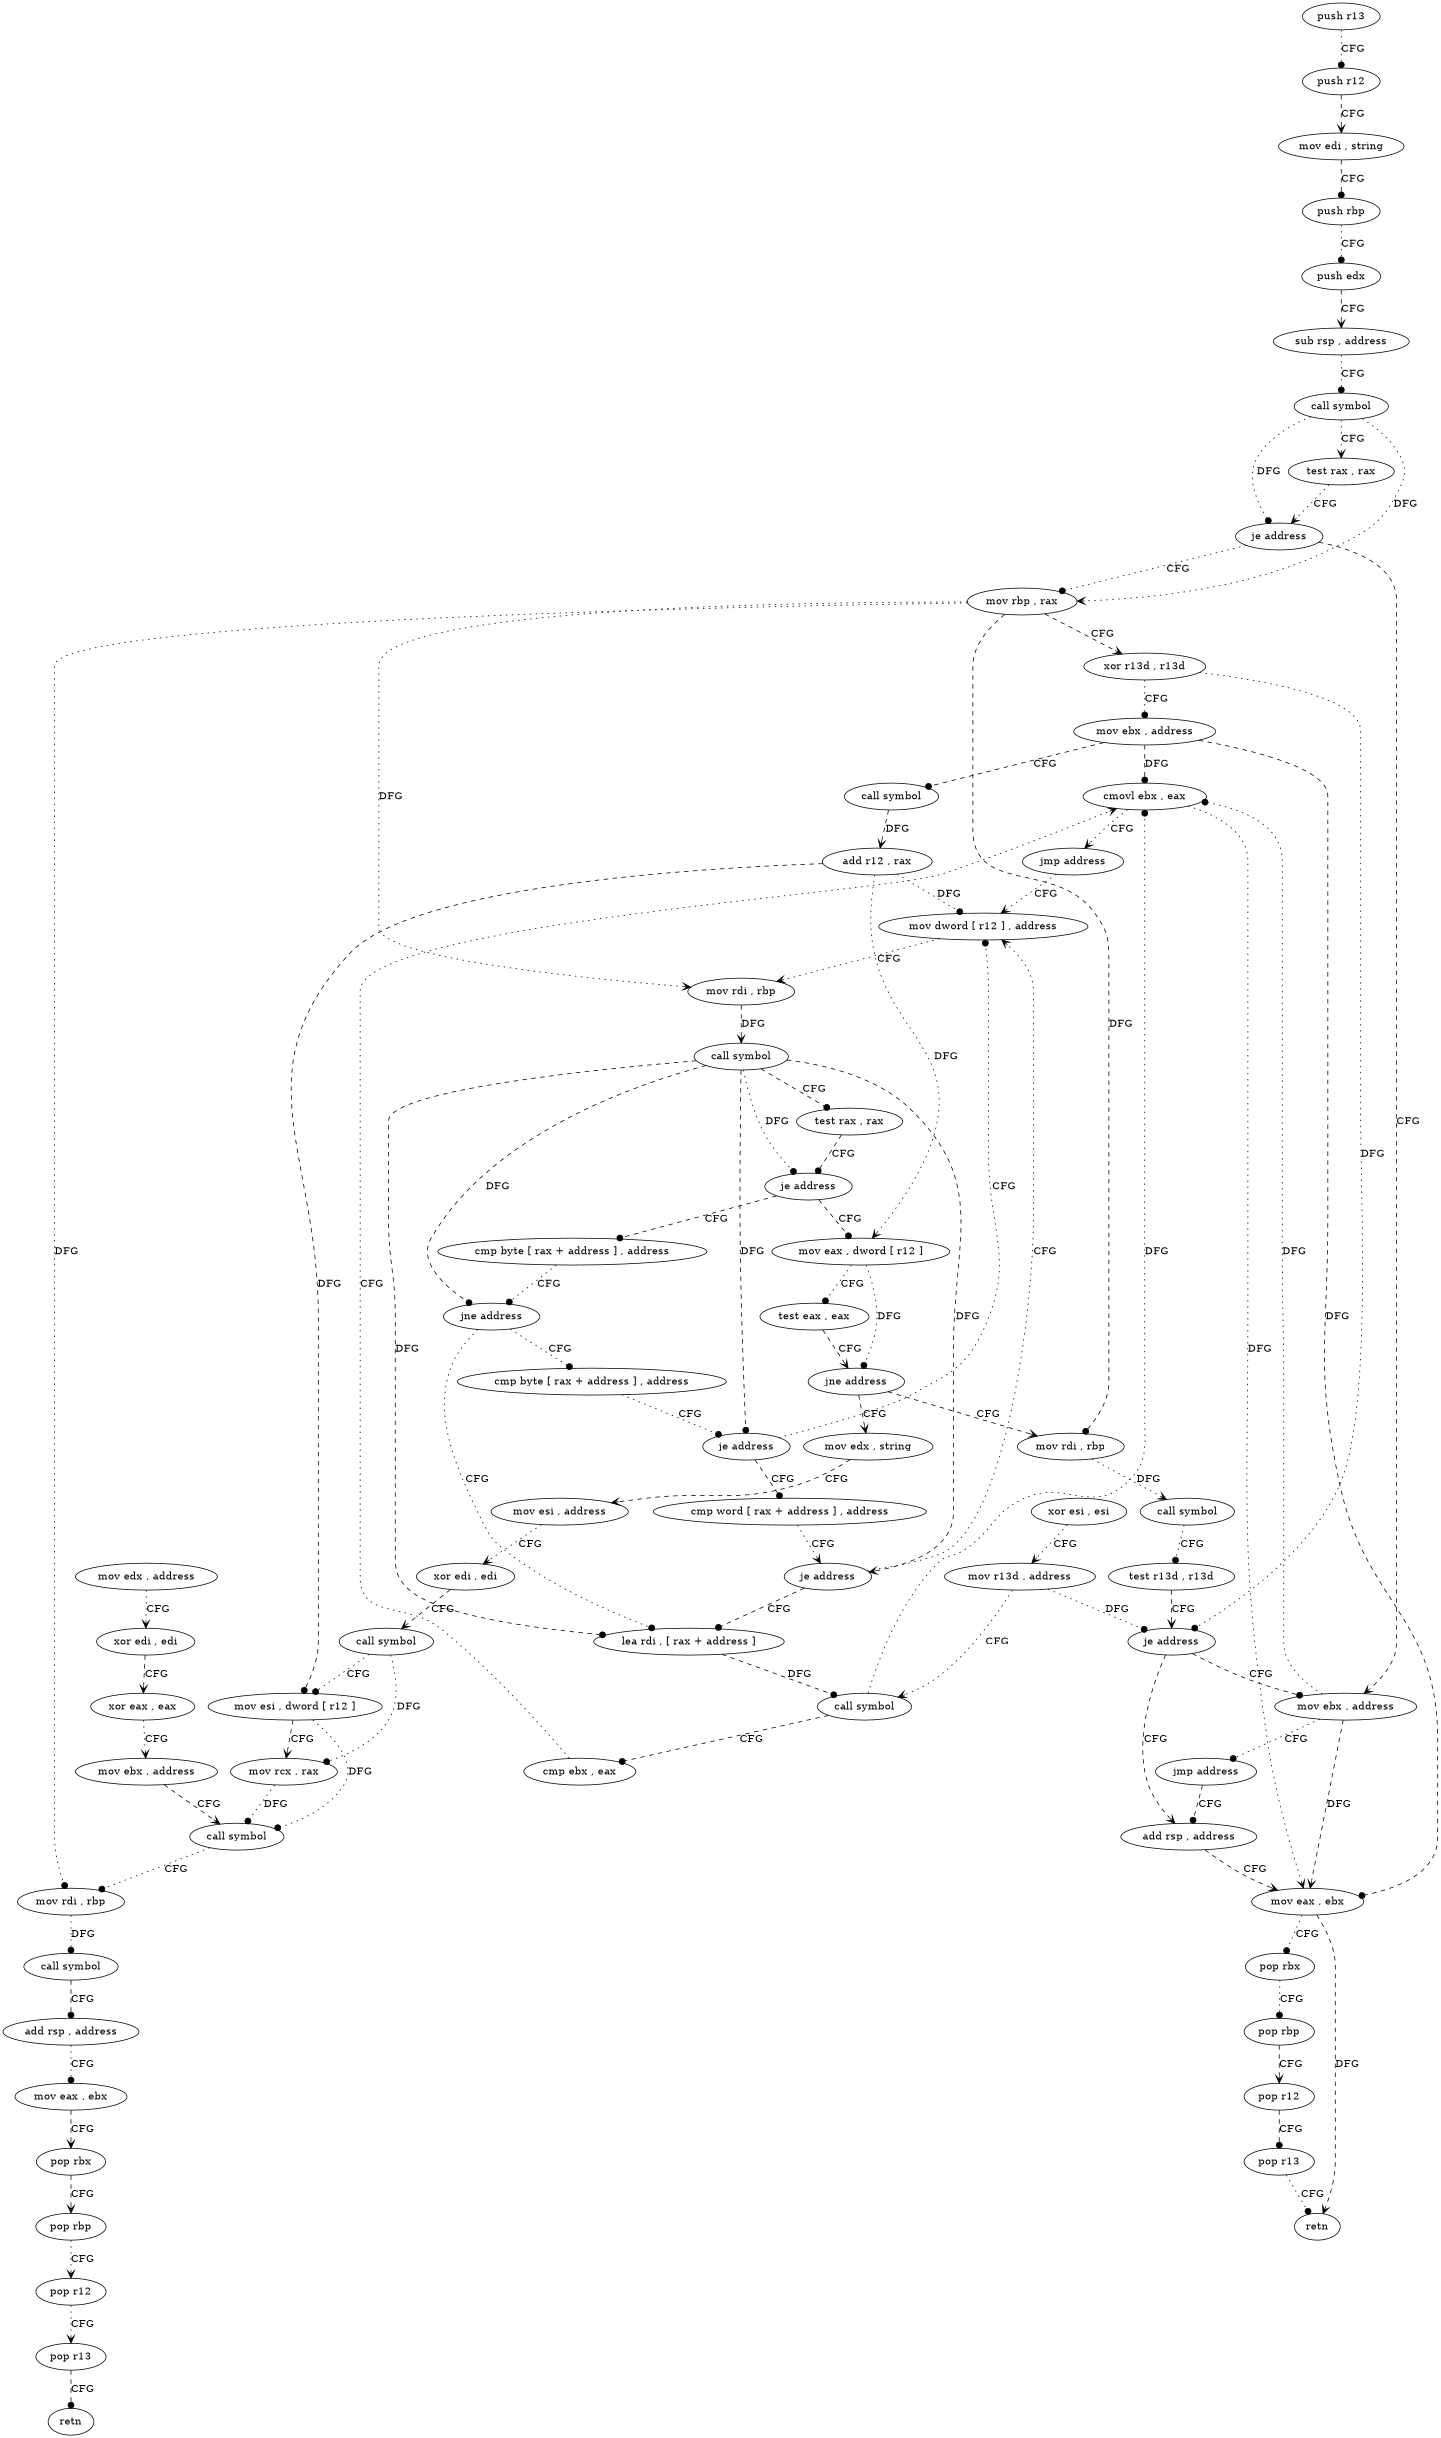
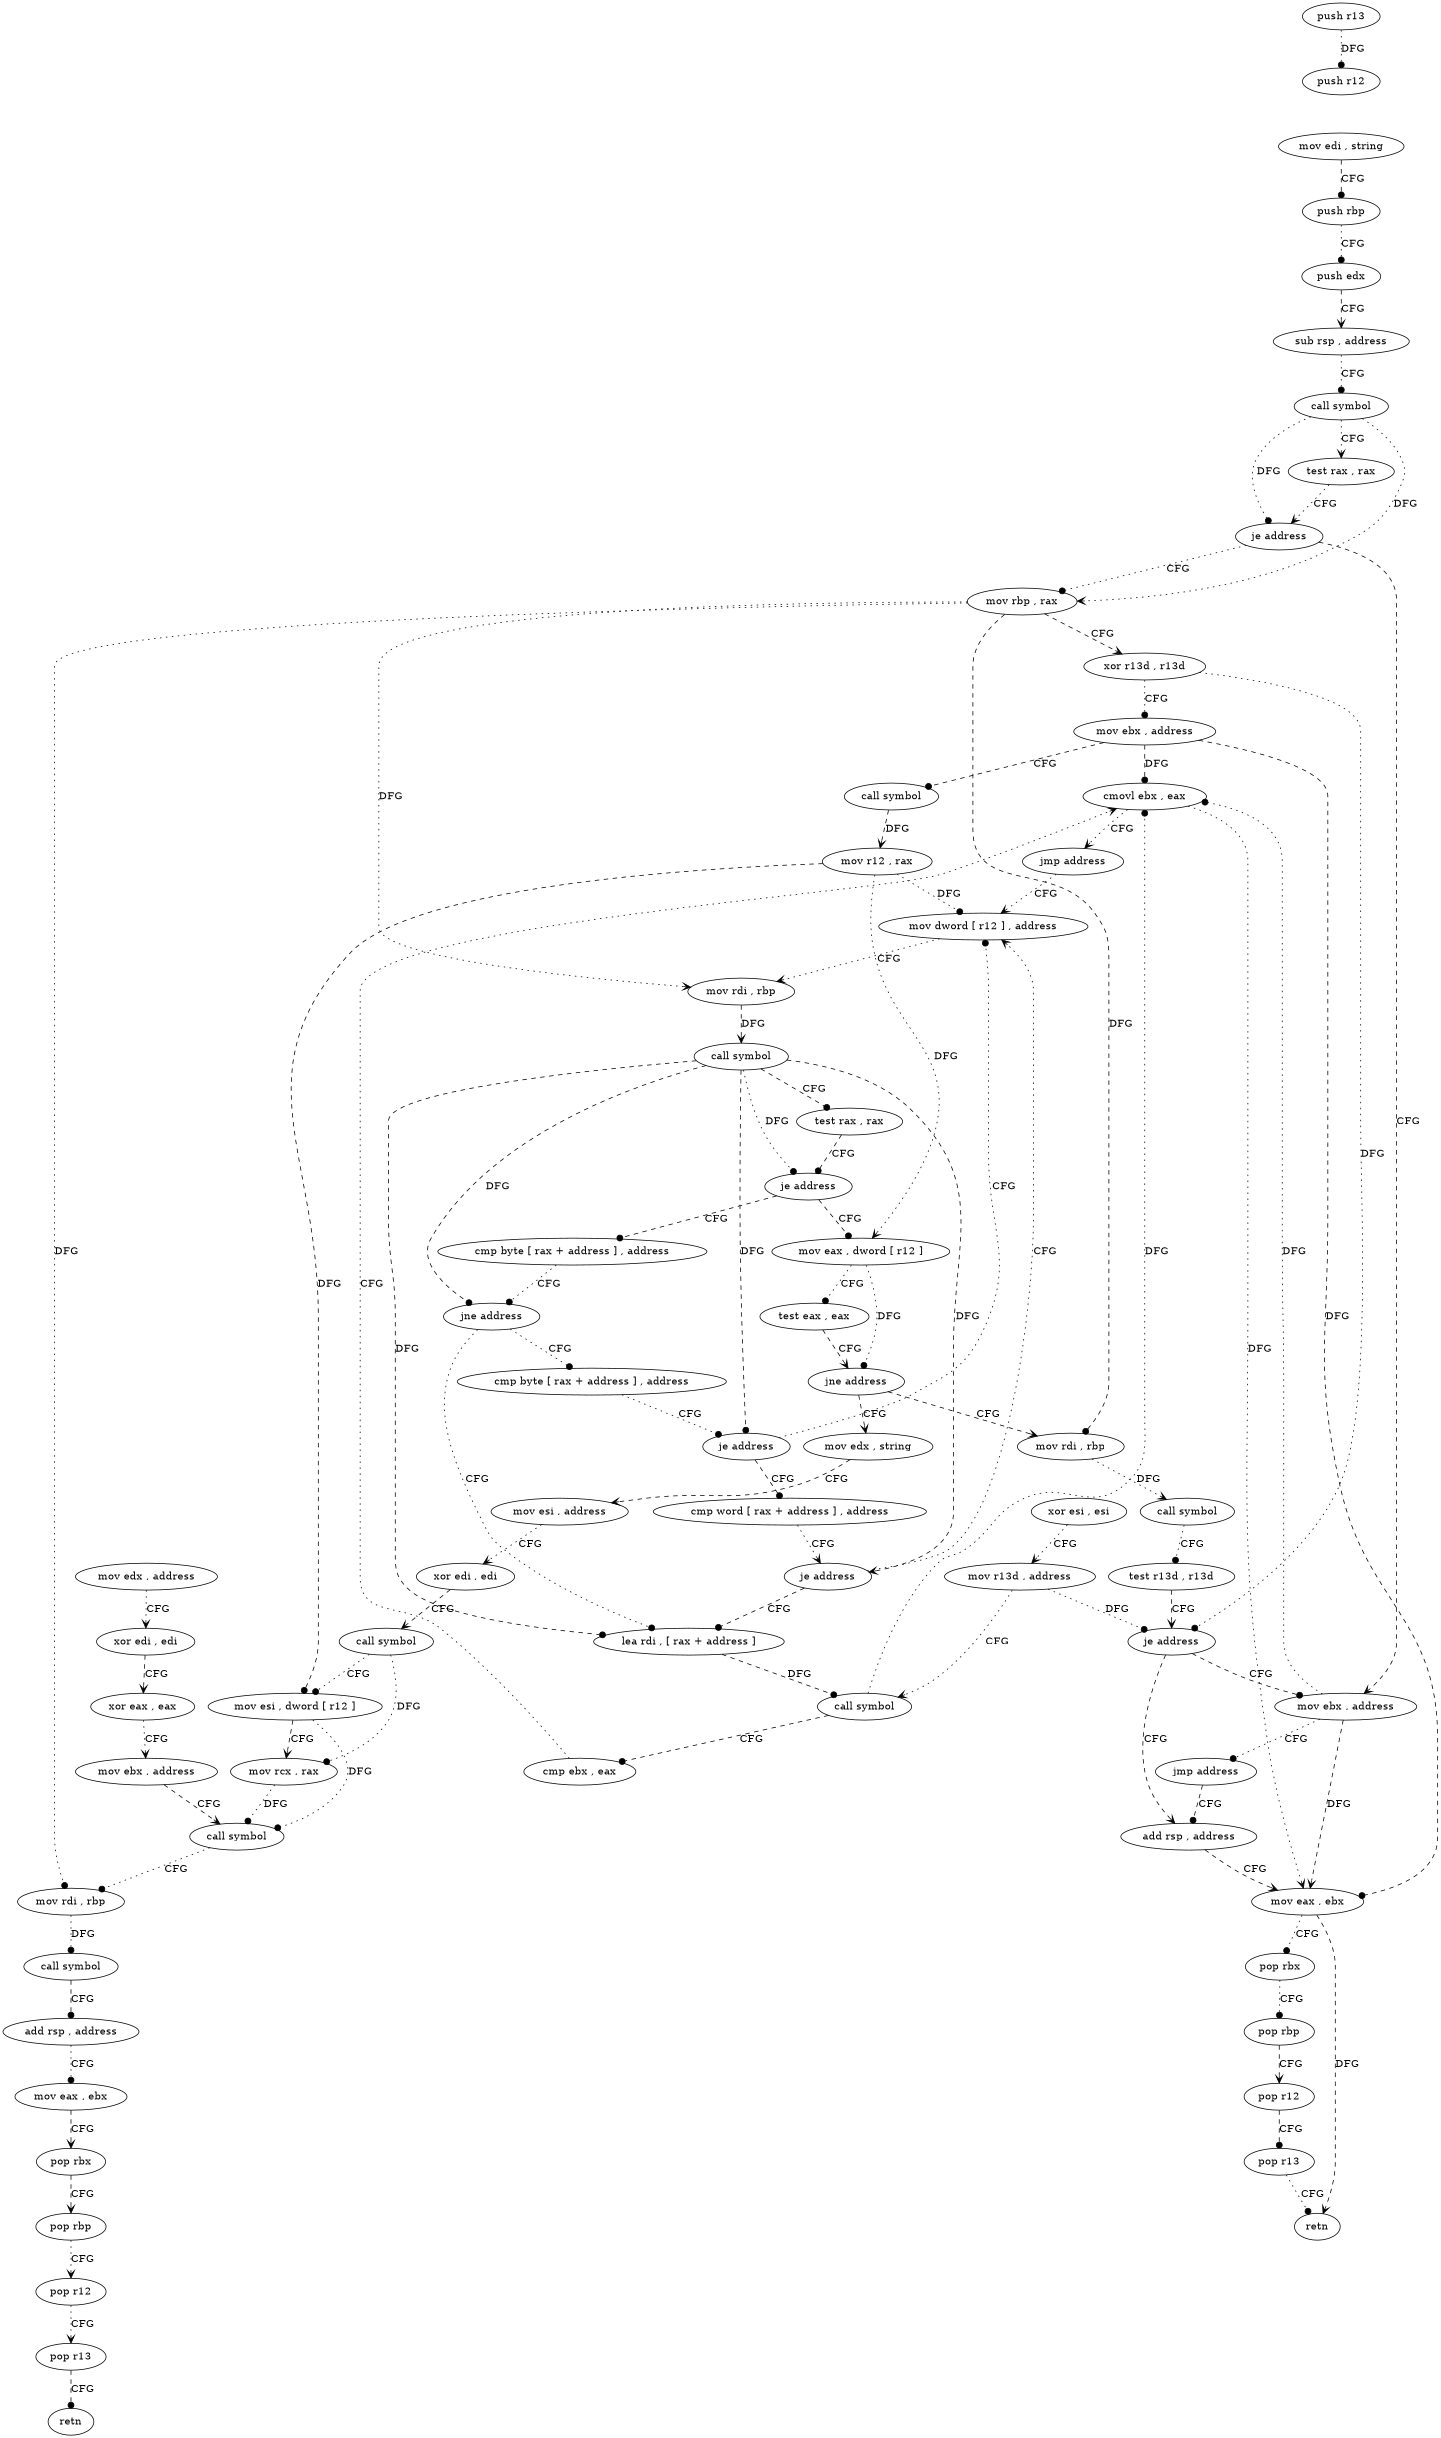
(1353, 49) -> (1353, 49)
(1341, 110) -> none
(877, 862) -> (877, 862)
